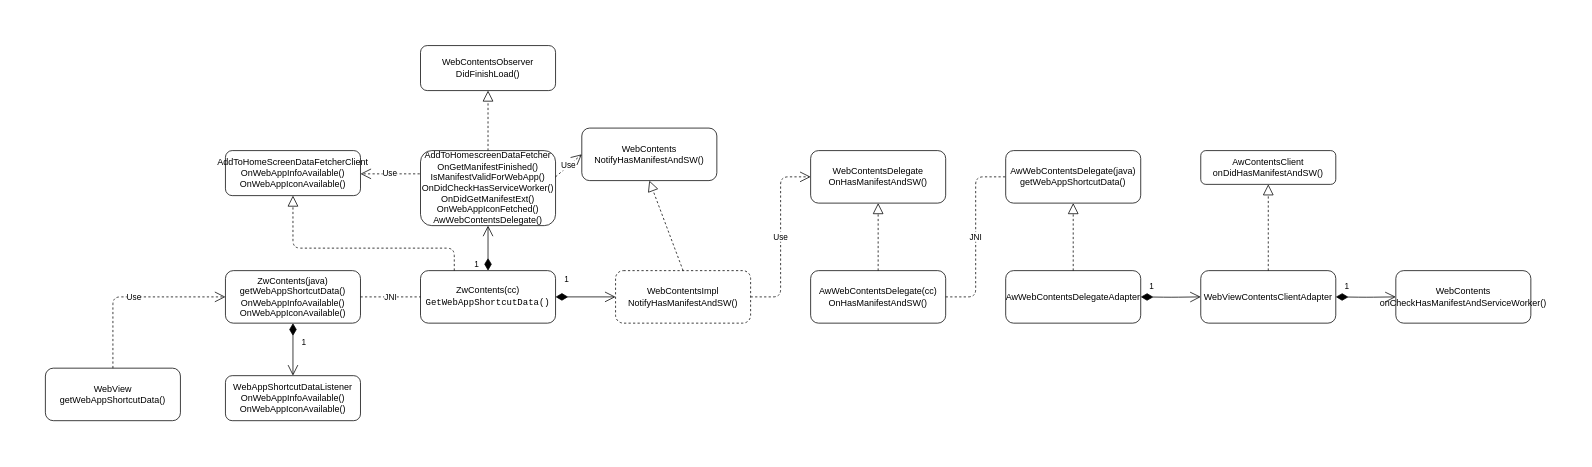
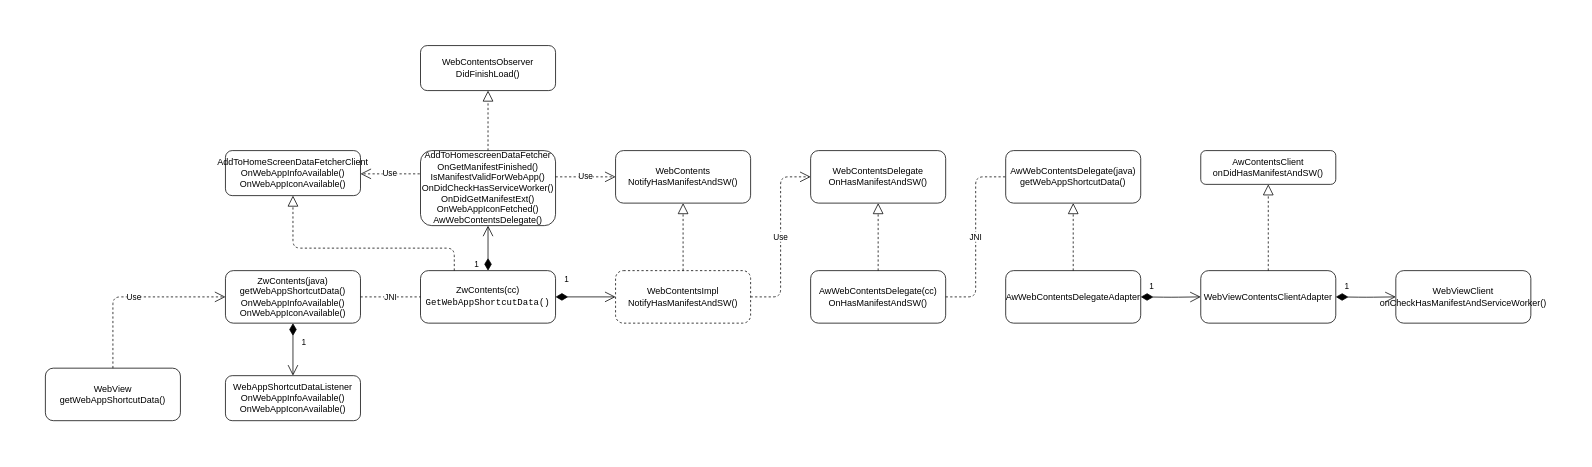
(649, 154) -> (683, 177)
(1463, 297) -> (1463, 297)
